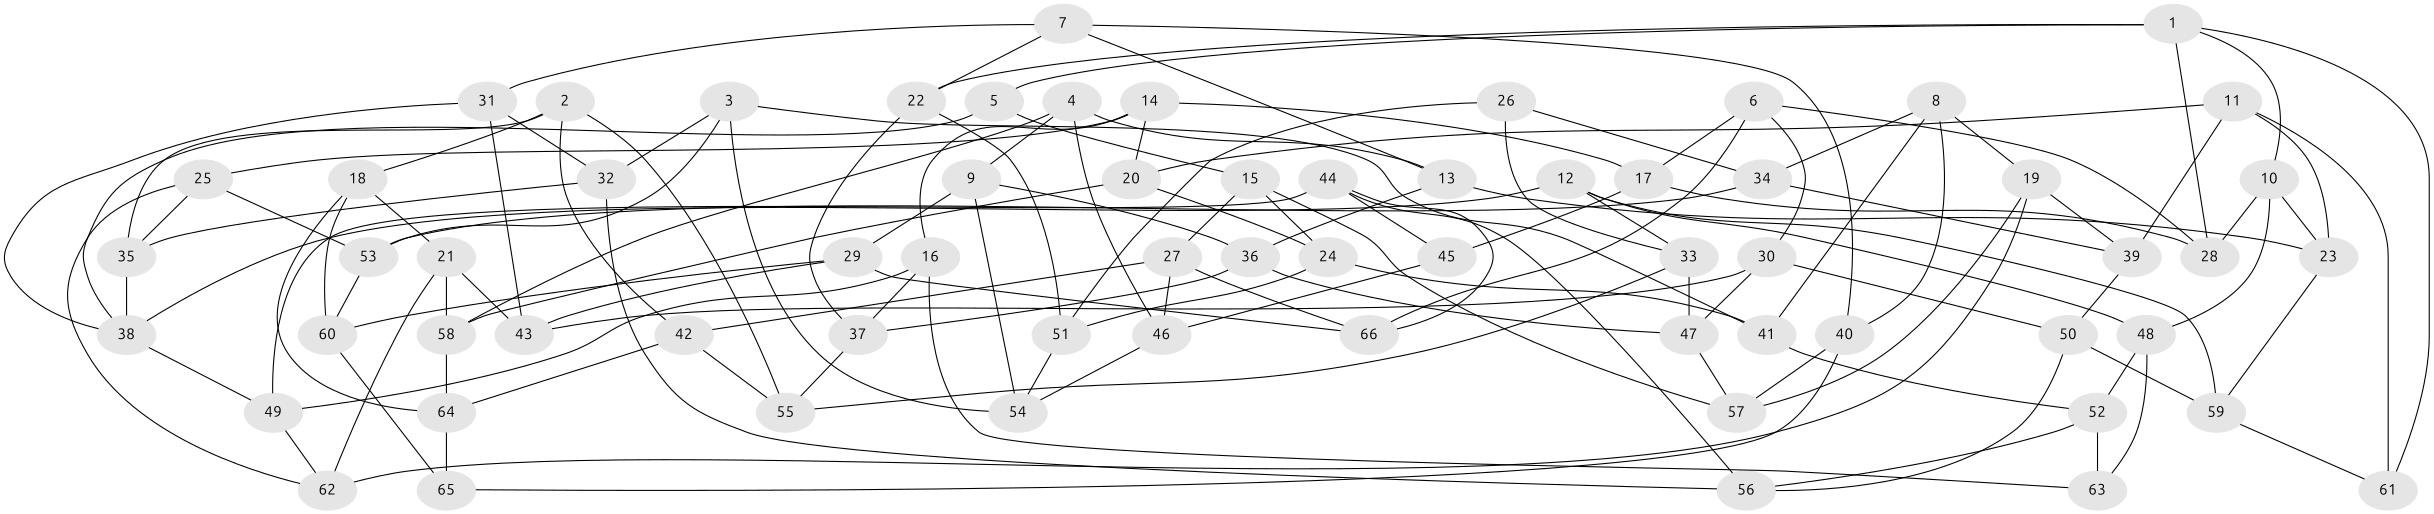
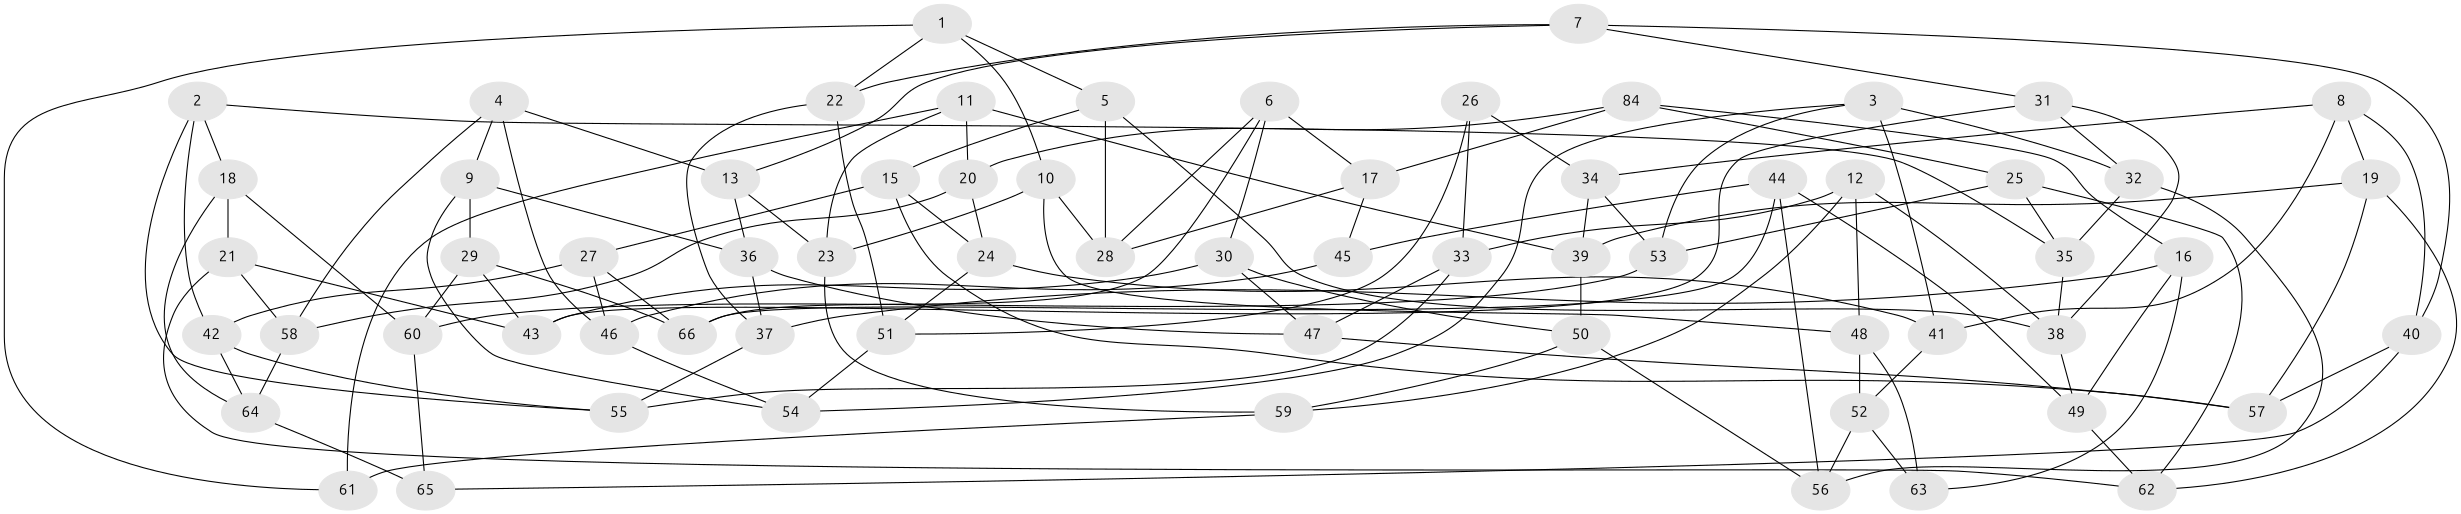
(1150, 102) -> (1632, 102)
(2192, 141) -> (1105, 179)
